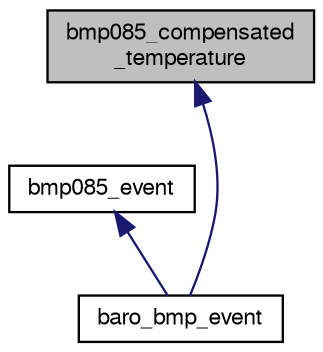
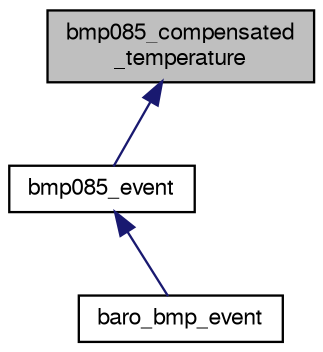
(217, 201) -> (132, 134)
